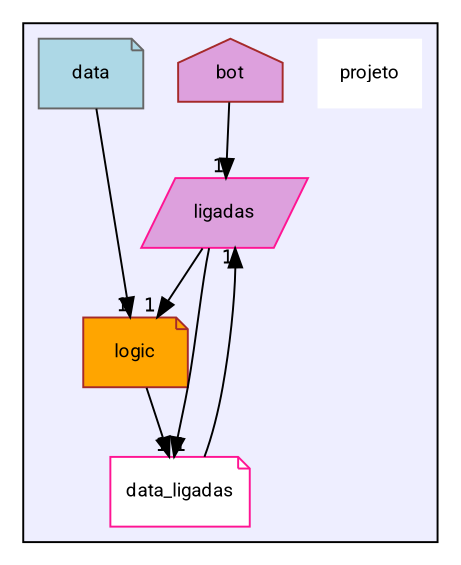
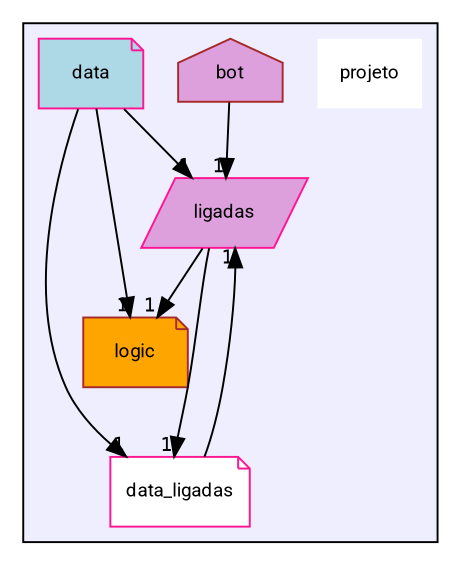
(91, 74) -> (91, 74)
none -> (151, 136)
(155, 413) -> (46, 284)
